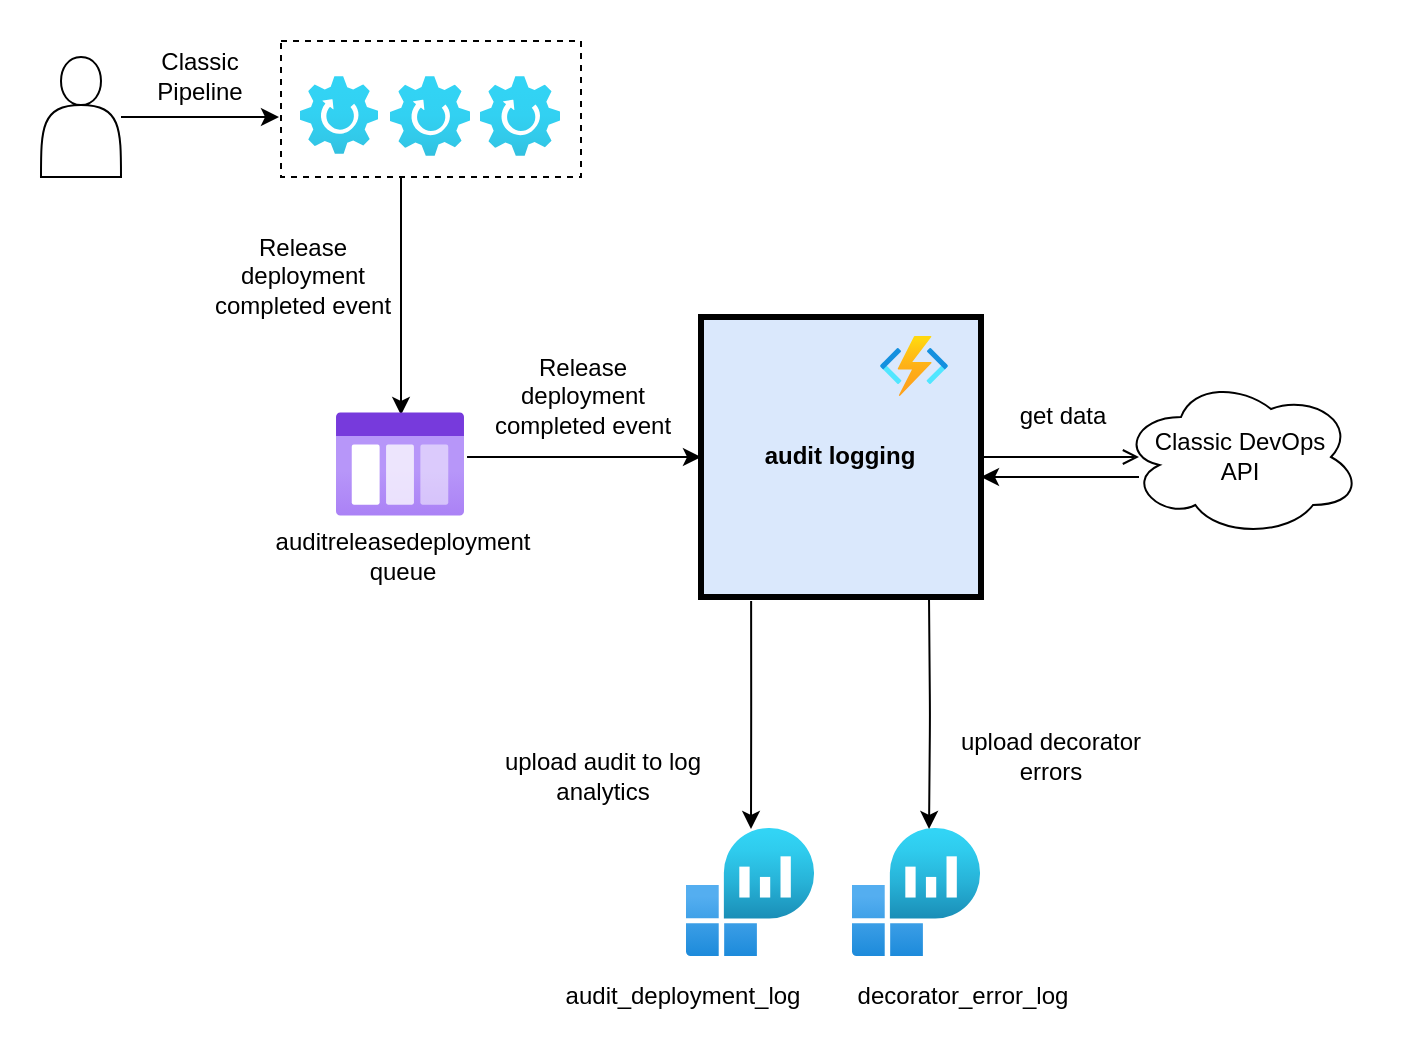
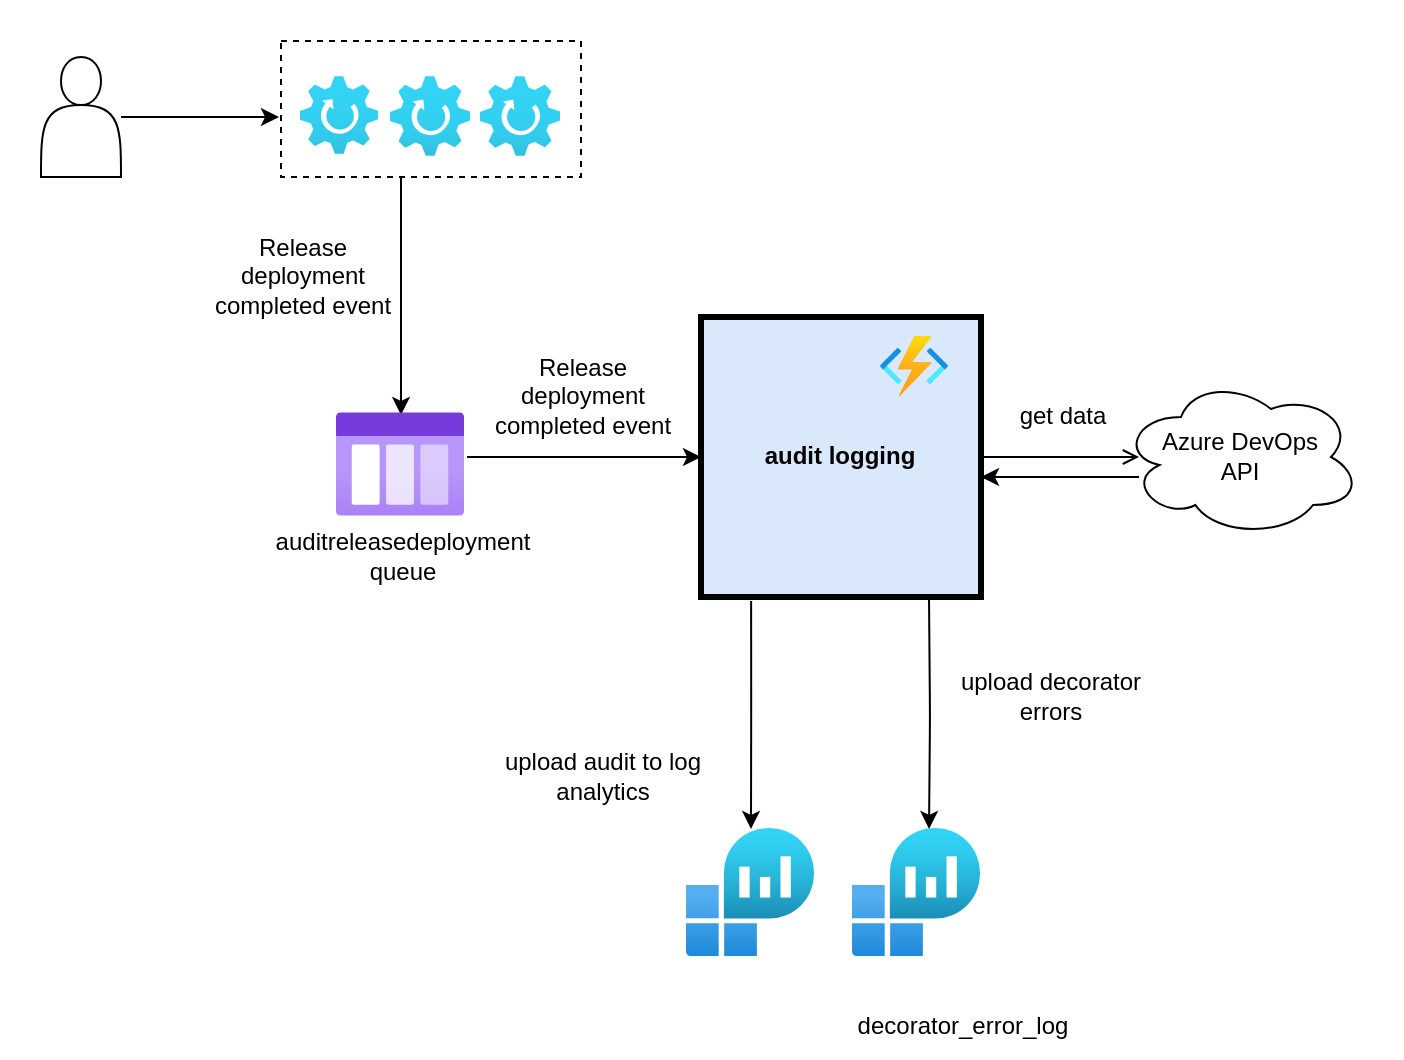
(201, 76) -> none
(1241, 457) -> (1241, 457)
(1052, 757) -> (1052, 697)
(684, 997) -> none
(964, 997) -> (964, 1027)
